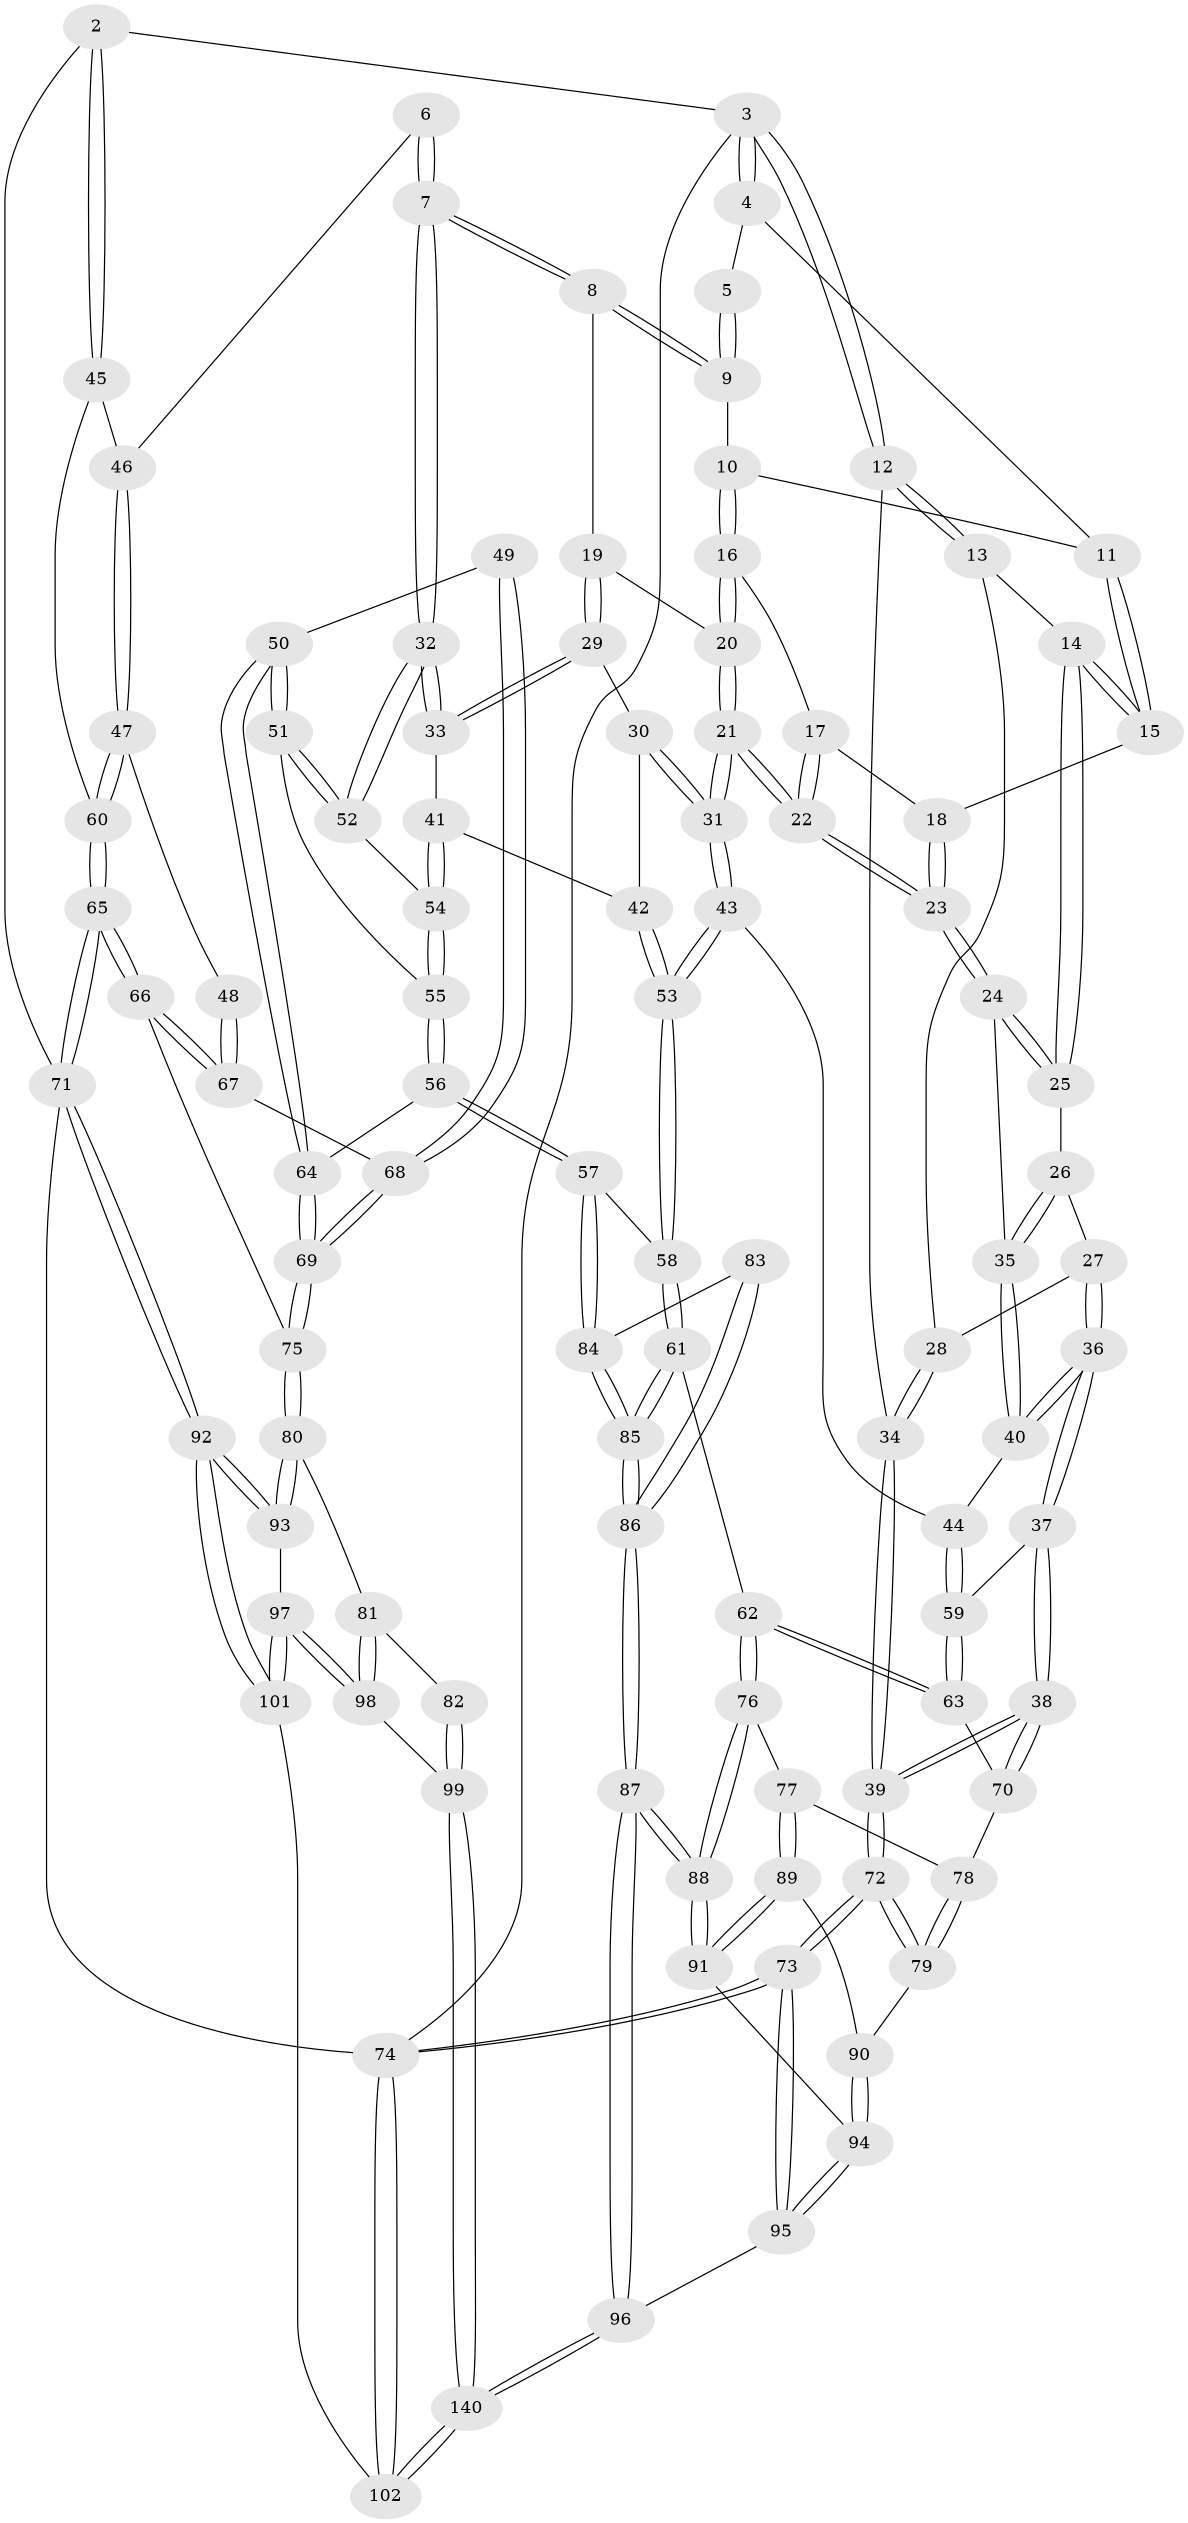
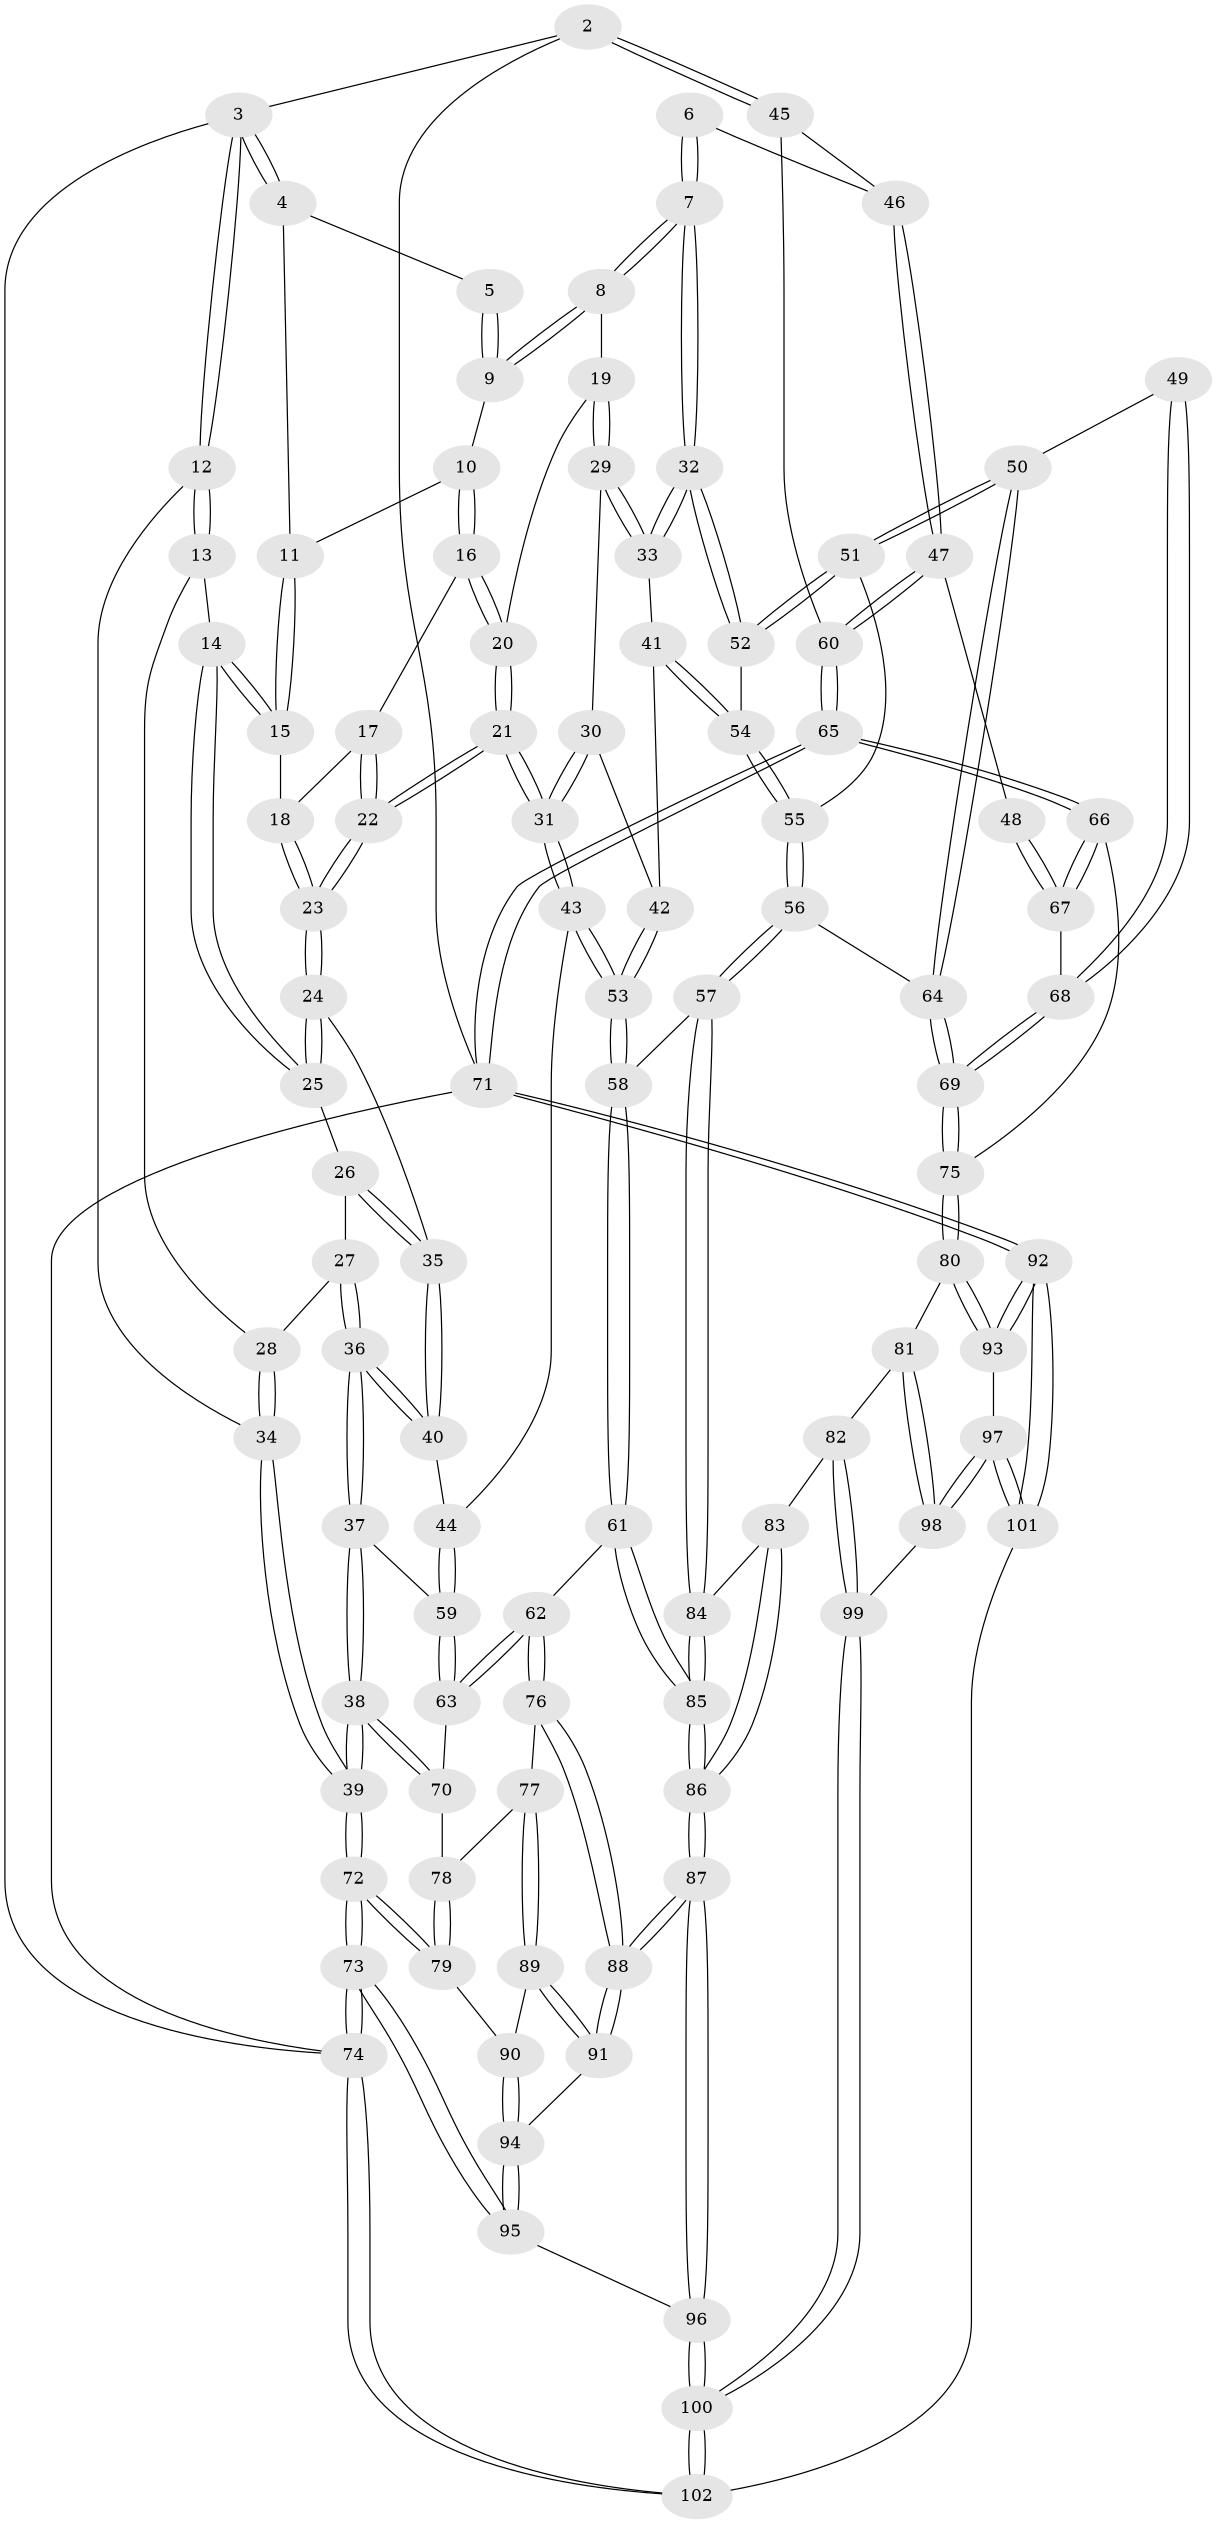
none -> (806, 1482)
(467, 2408) -> (697, 2408)
